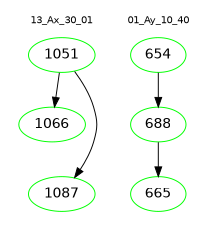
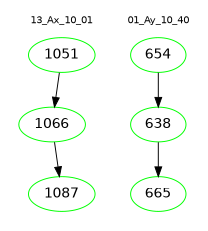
(62, 21) -> (62, 21)
(96, 120) -> (56, 155)
(158, 125) -> (158, 125)
